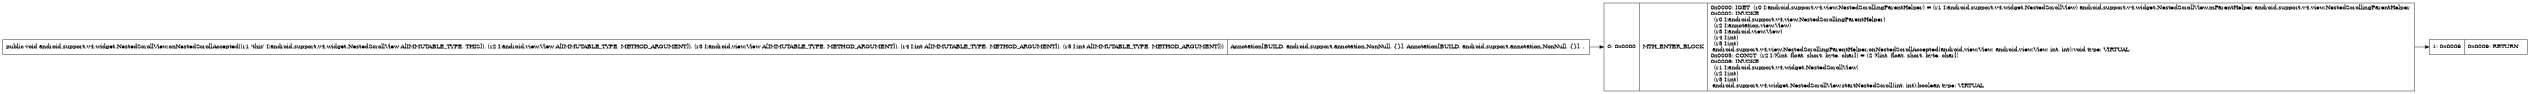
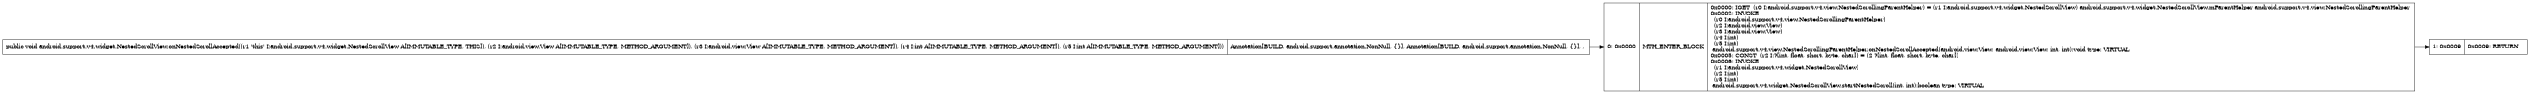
(1751, 26) -> (1746, 26)
